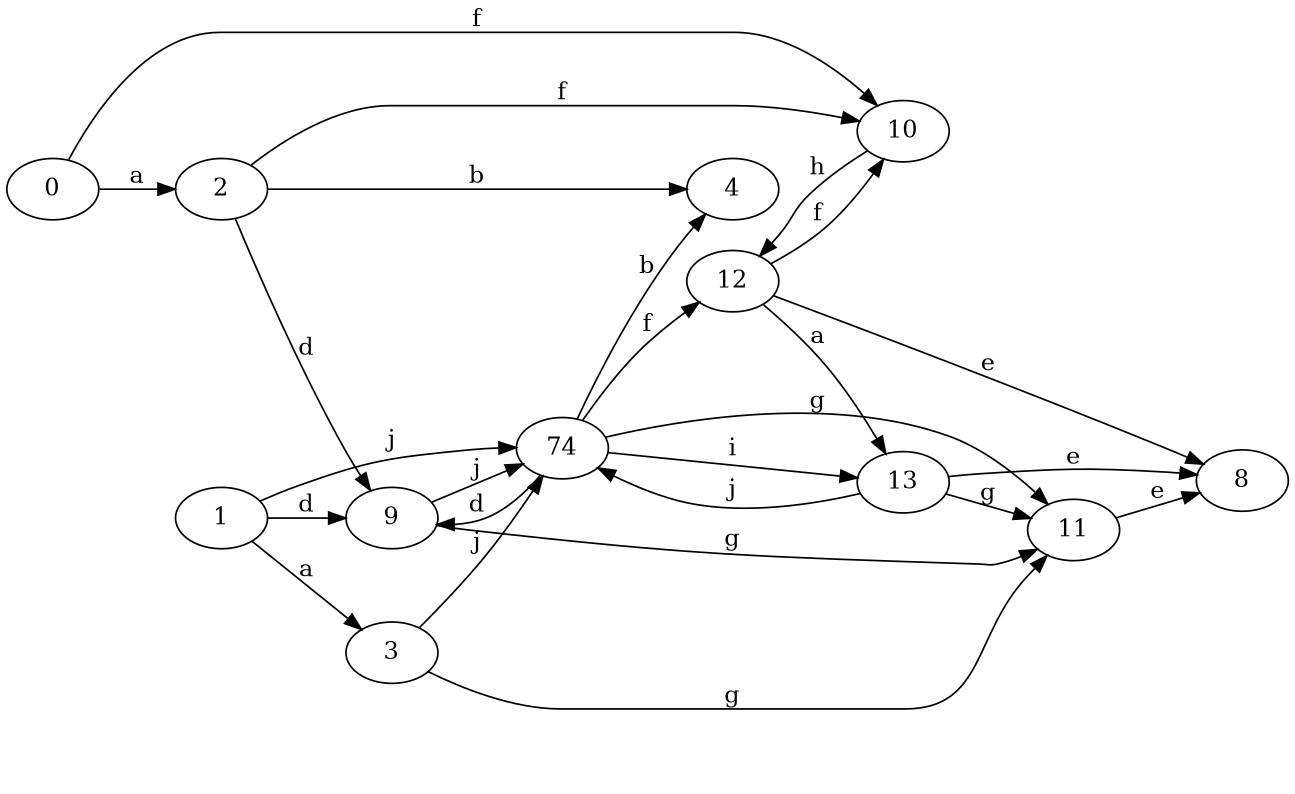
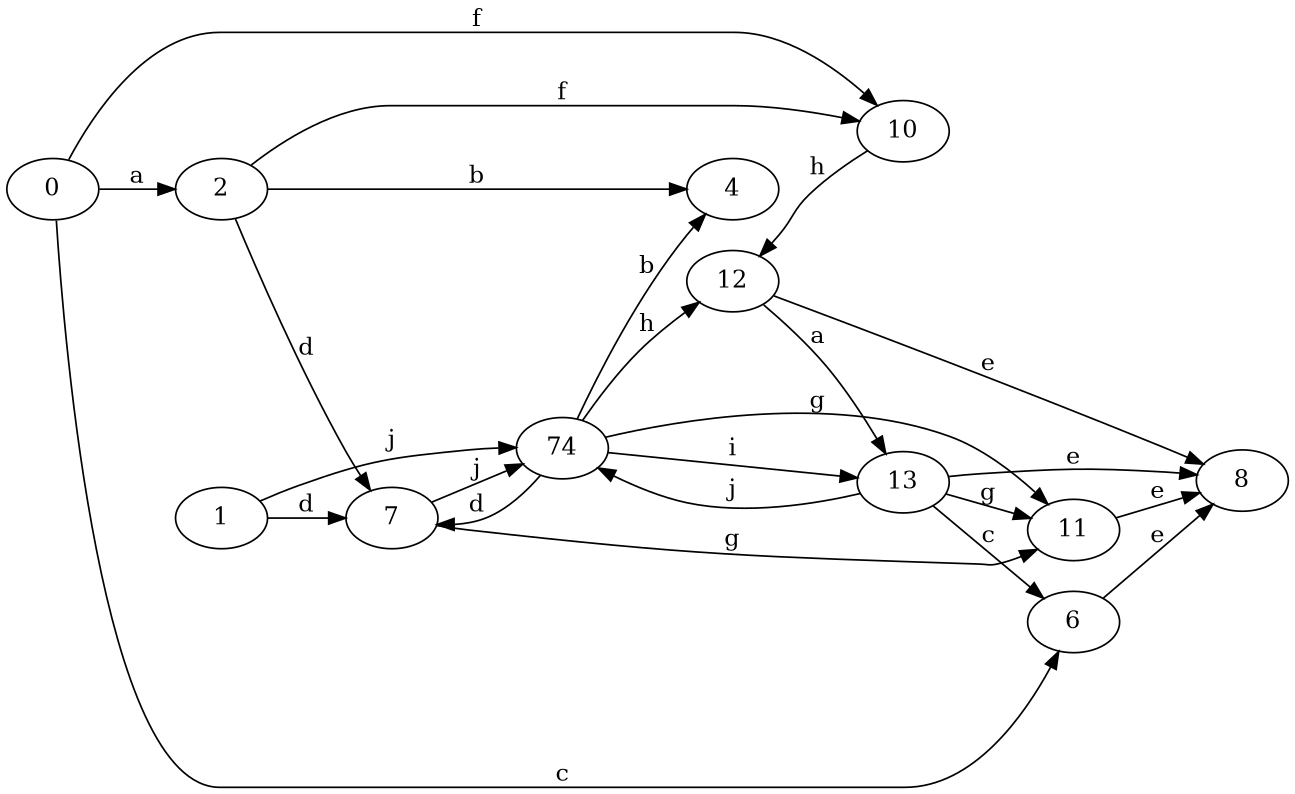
(828, 225) -> none
(648, 325) -> (648, 325)
(392, 518) -> (392, 518)
none -> (1074, 622)
(392, 653) -> none
